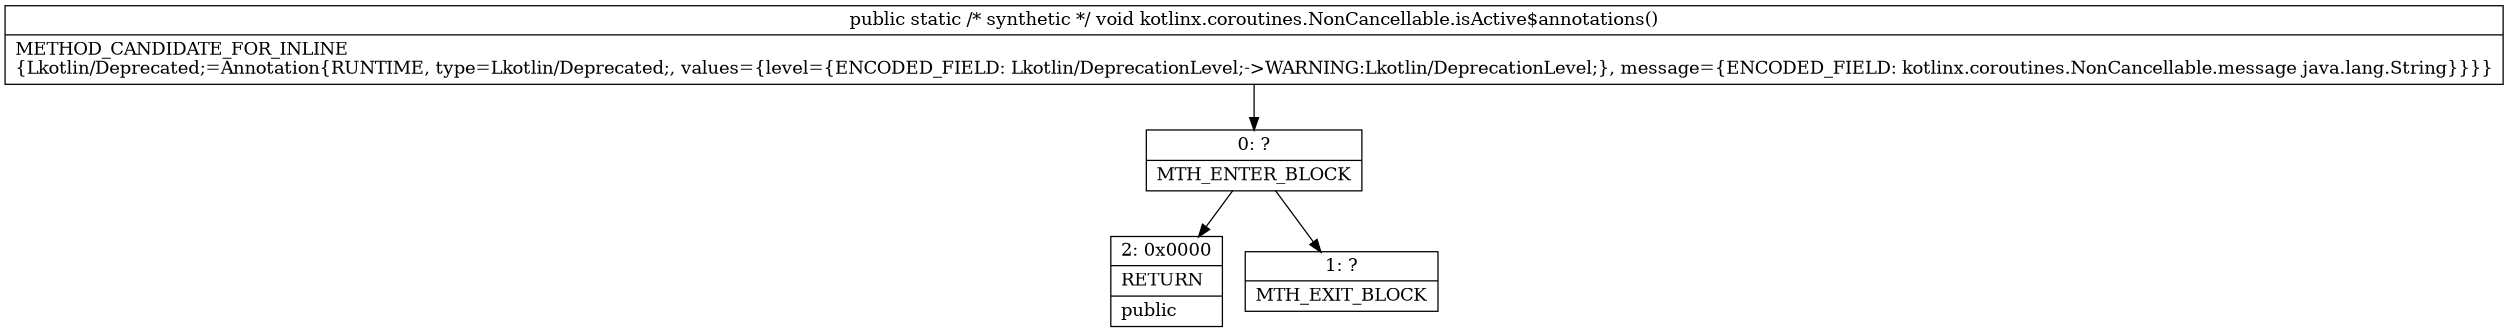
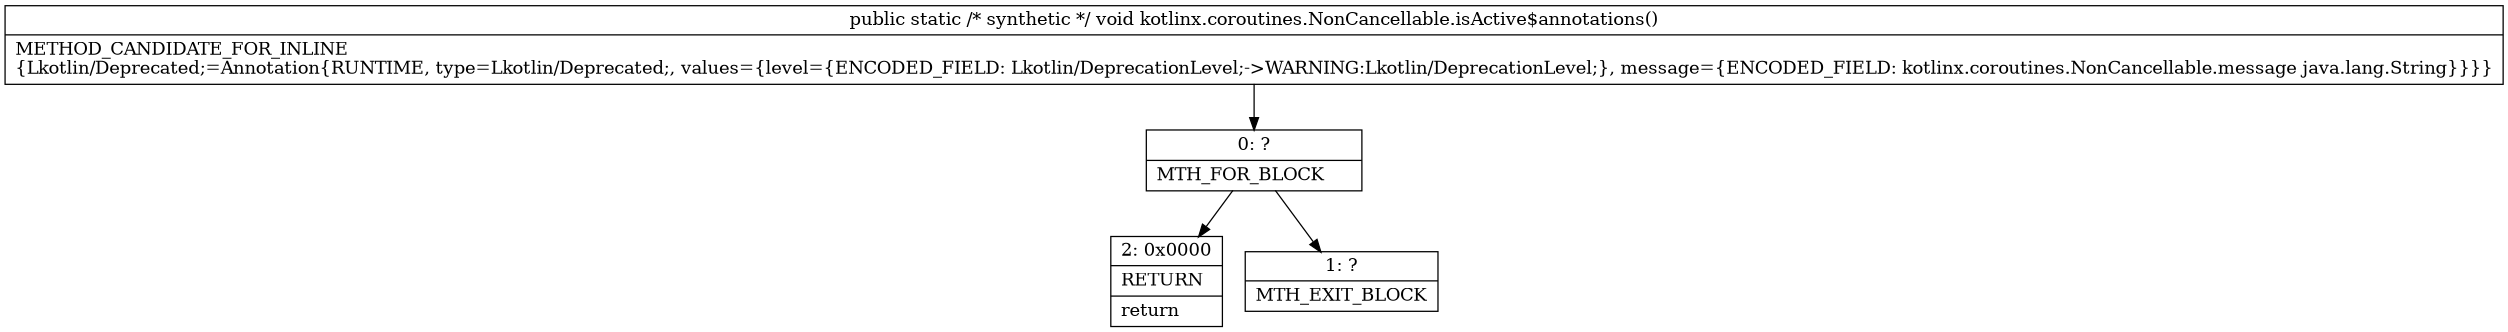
(1254, 175) -> (1241, 175)
(1149, 311) -> (1150, 311)
